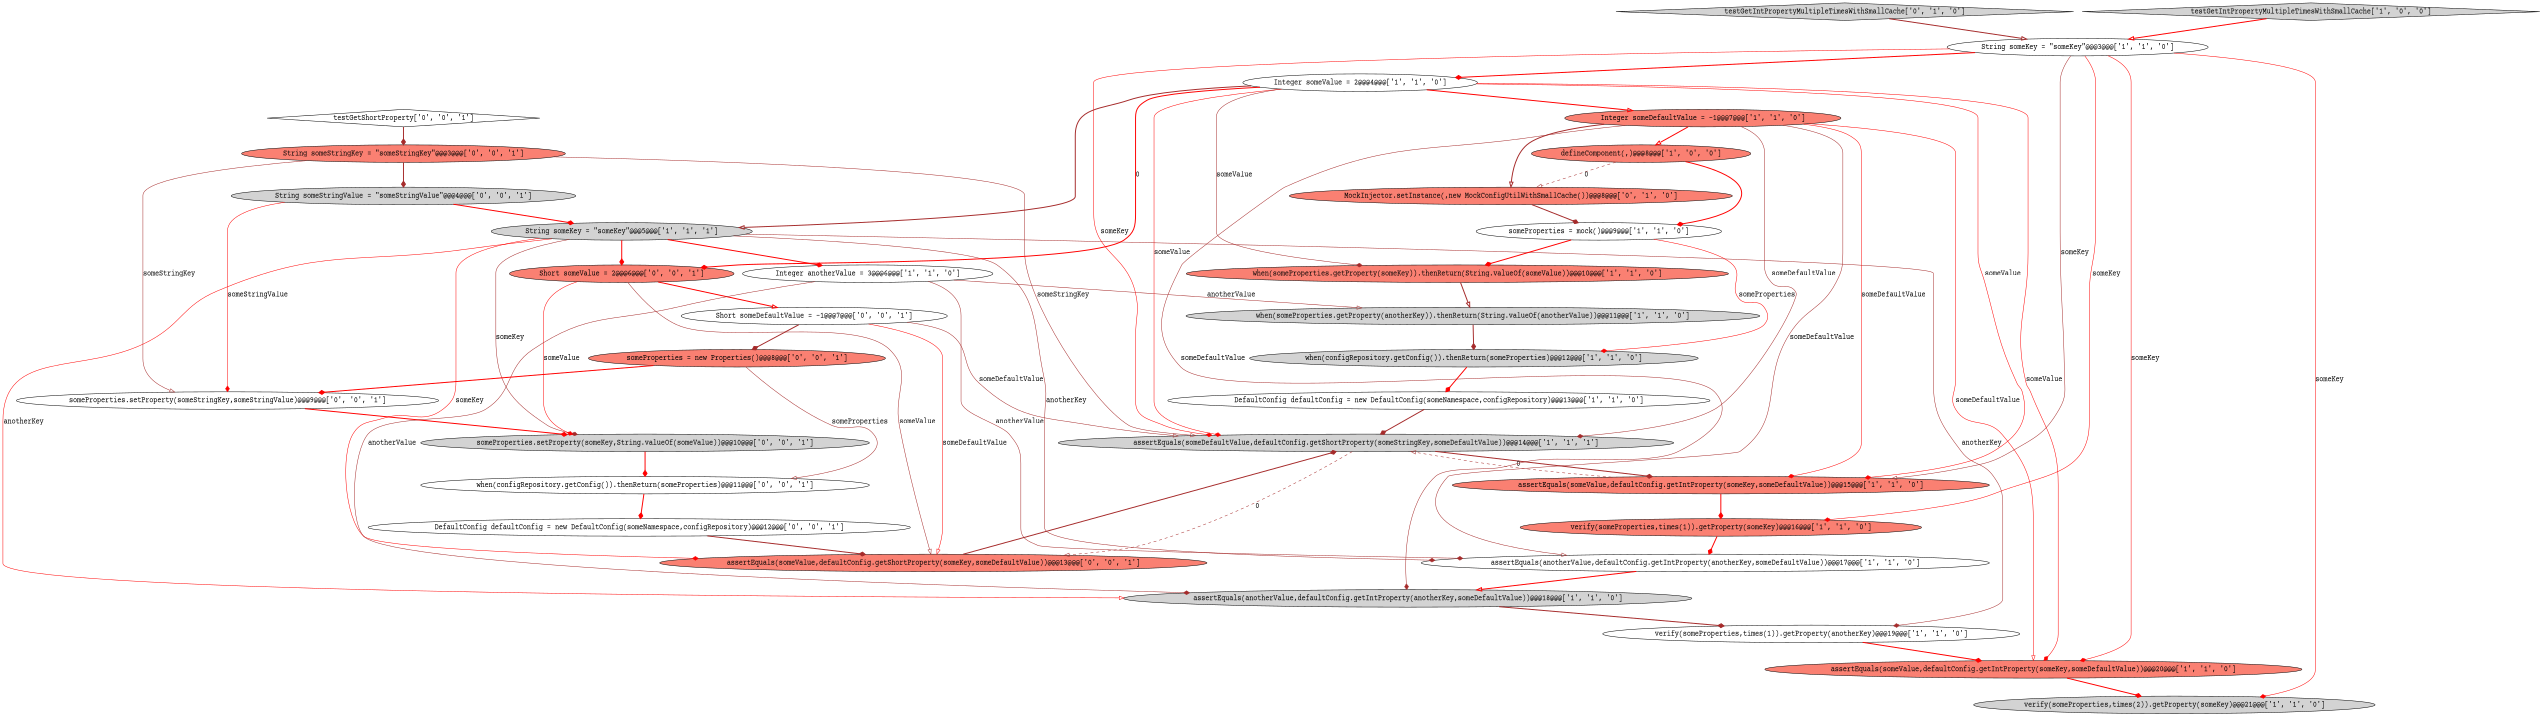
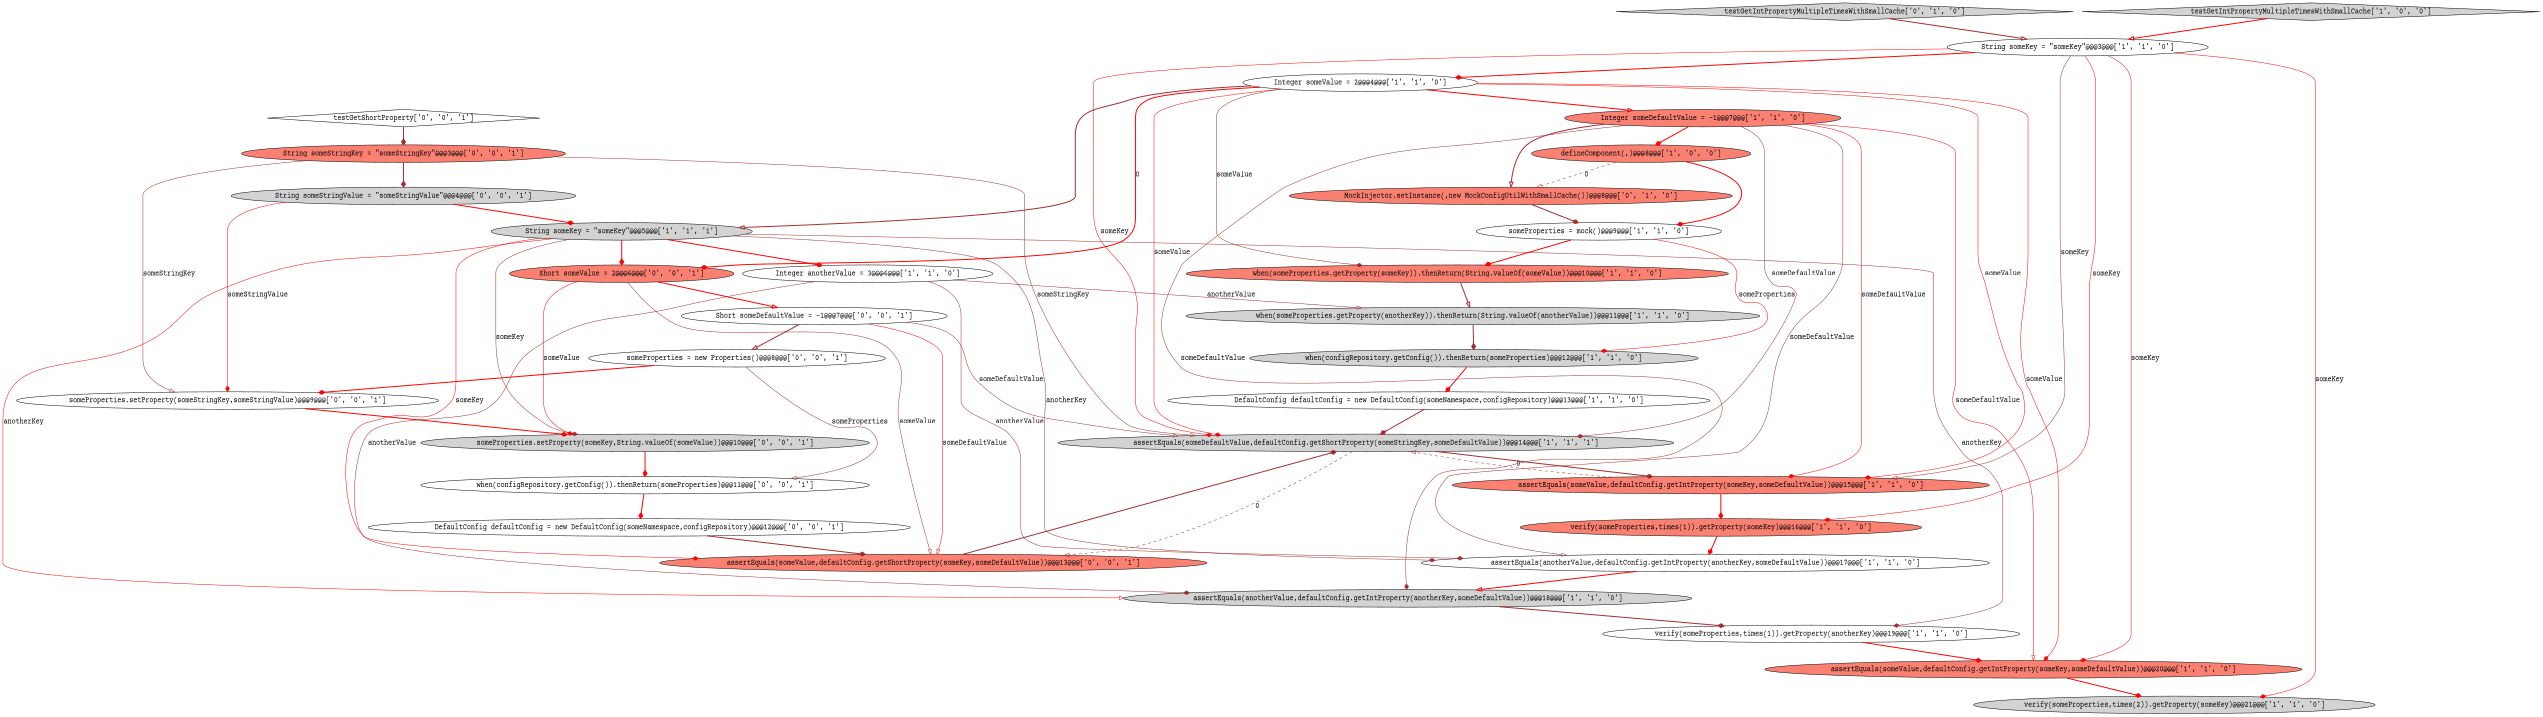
(1674, 134) -> (1674, 134)
(778, 336) -> (778, 336)
(737, 358) -> (737, 358)
